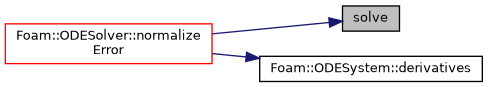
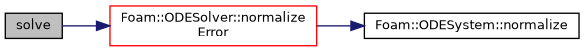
(271, 28) -> (79, 26)
(371, 69) -> (472, 26)
